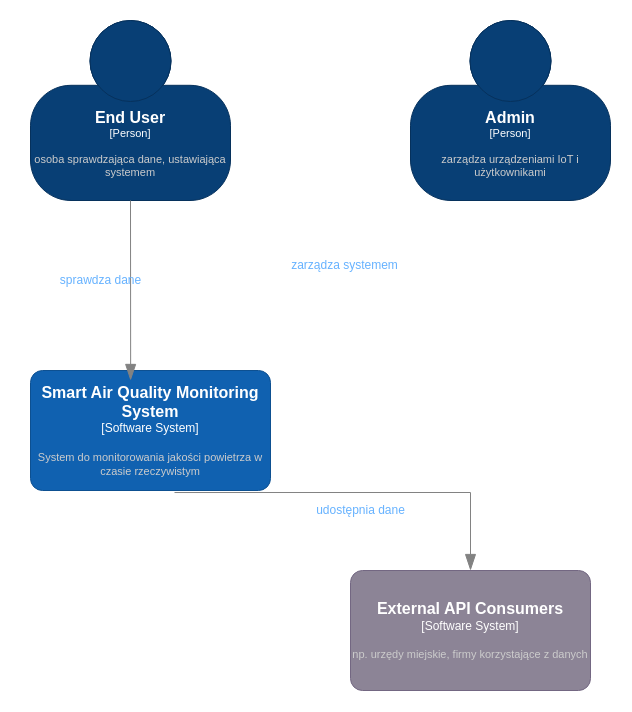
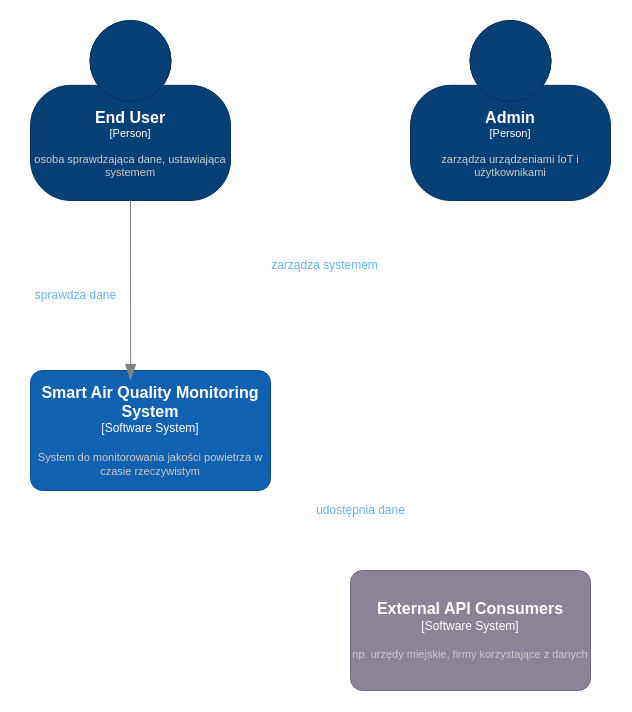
(345, 266) -> (325, 266)
(101, 281) -> (76, 296)
(353, 493) -> none
